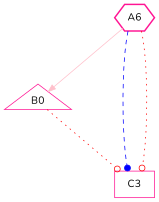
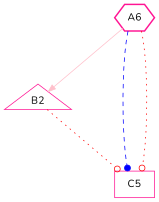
(38, 101) -> (38, 101)
(135, 184) -> (135, 184)
